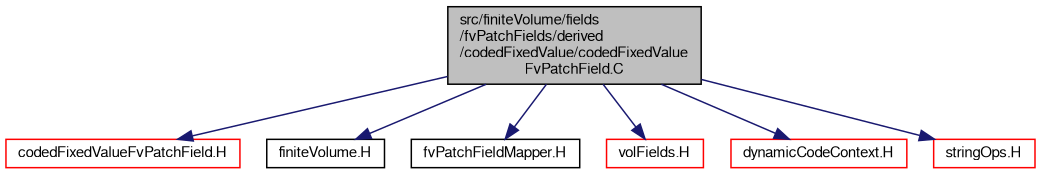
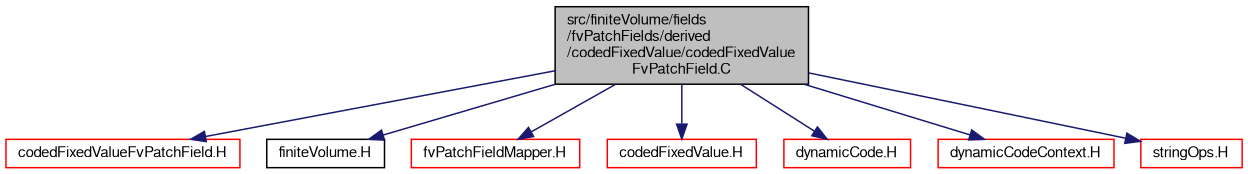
(496, 153) -> (496, 153)
(655, 153) -> (682, 153)
none -> (847, 153)
